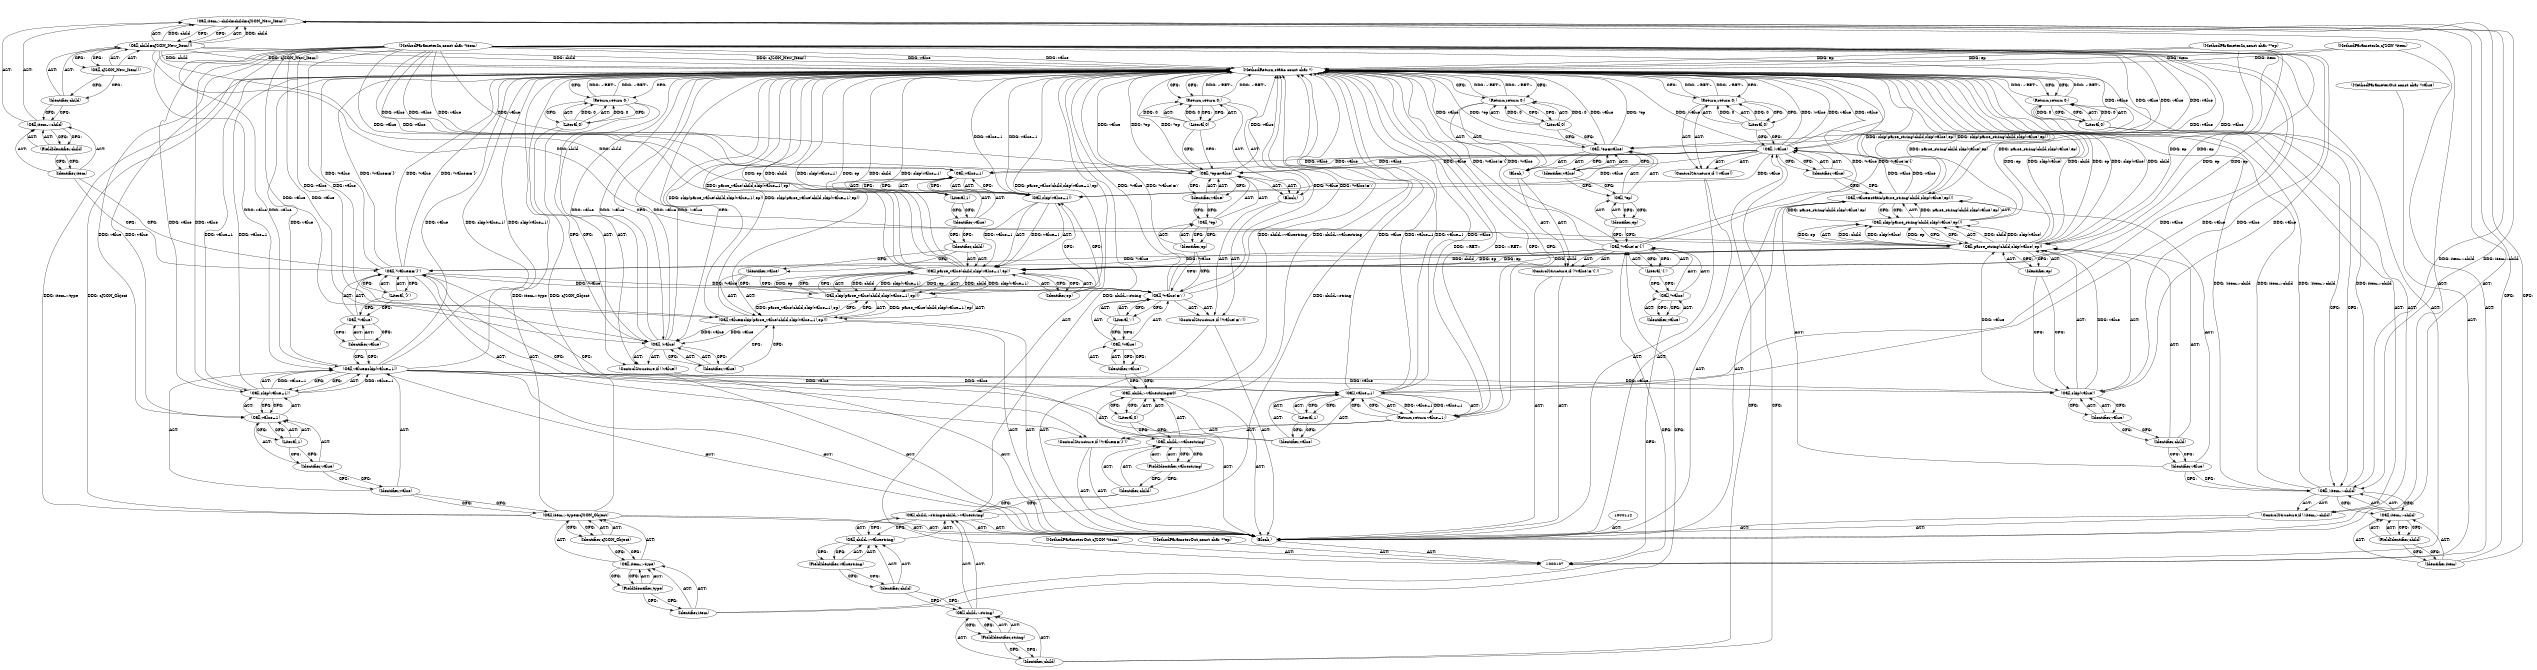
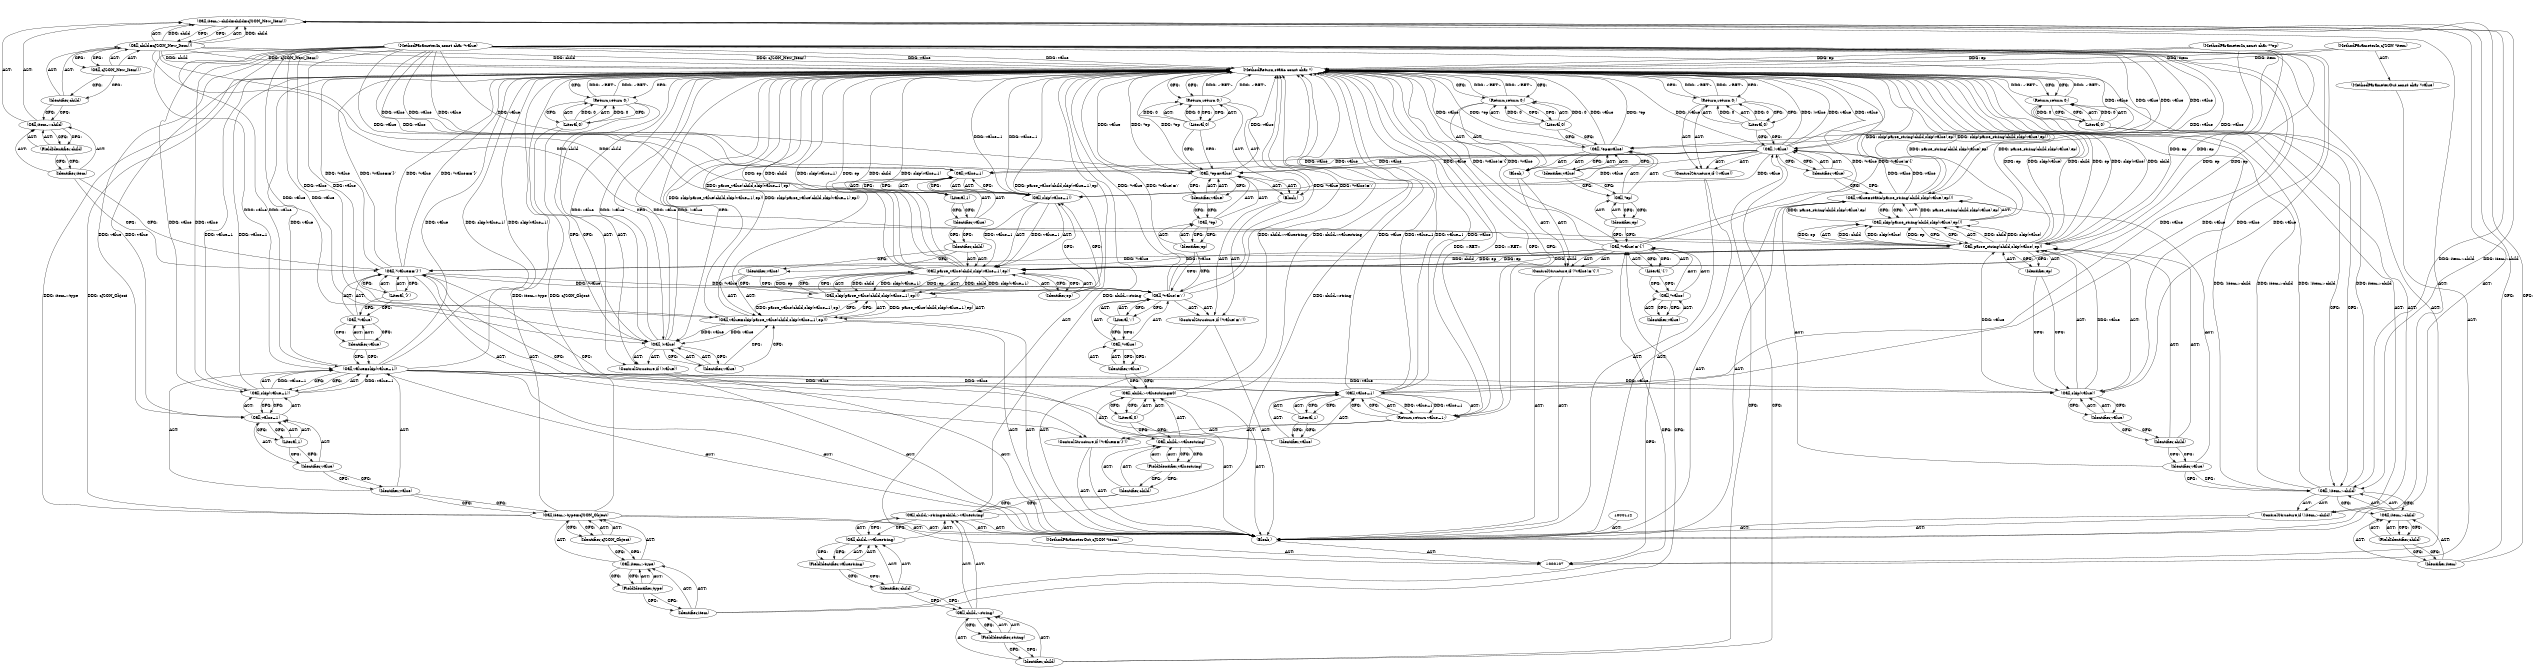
(438, 46) -> (438, 46)
(1192, 540) -> none
(2467, 553) -> (2382, 64)
